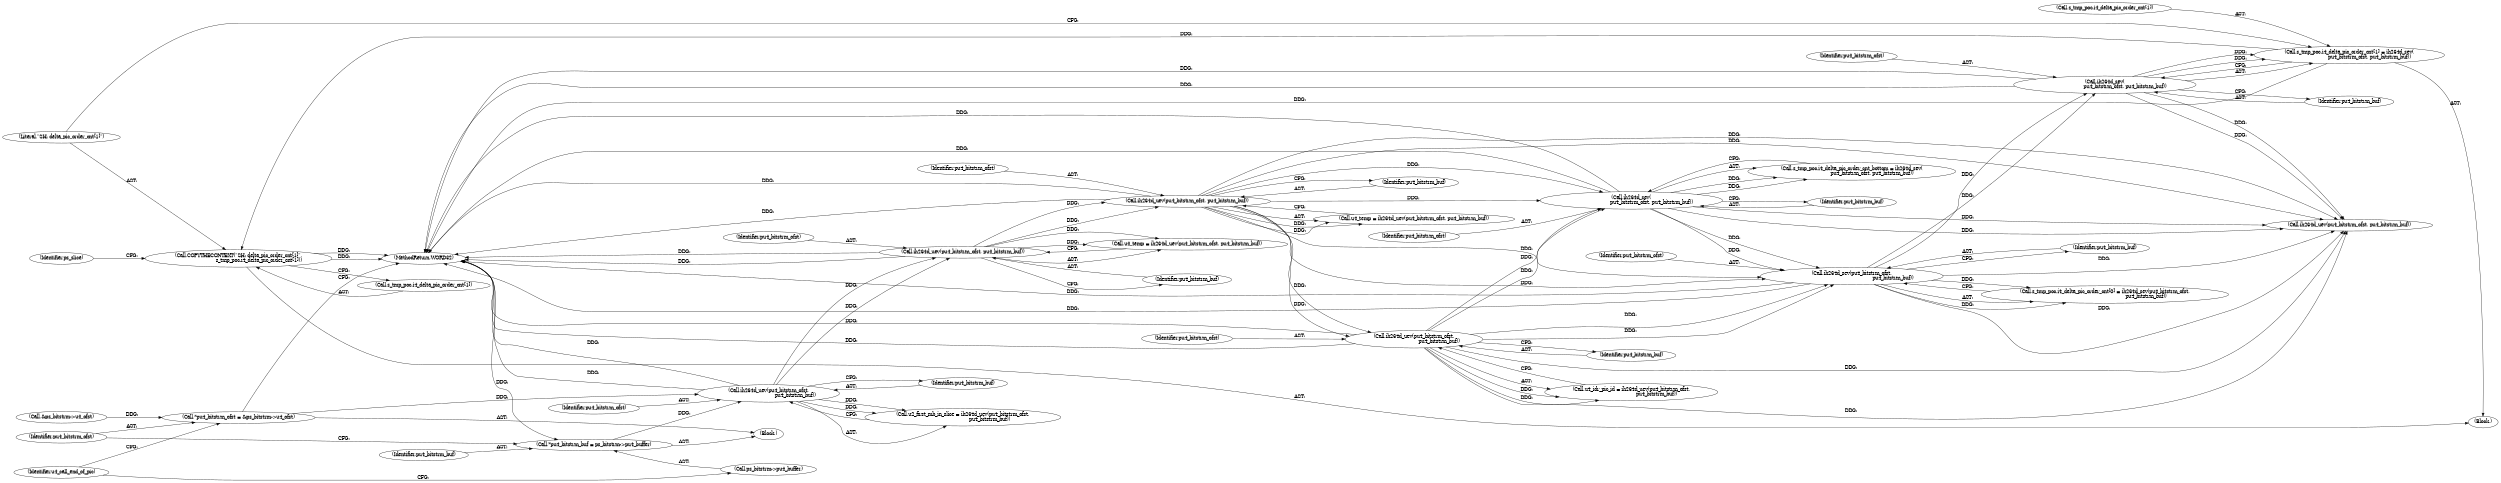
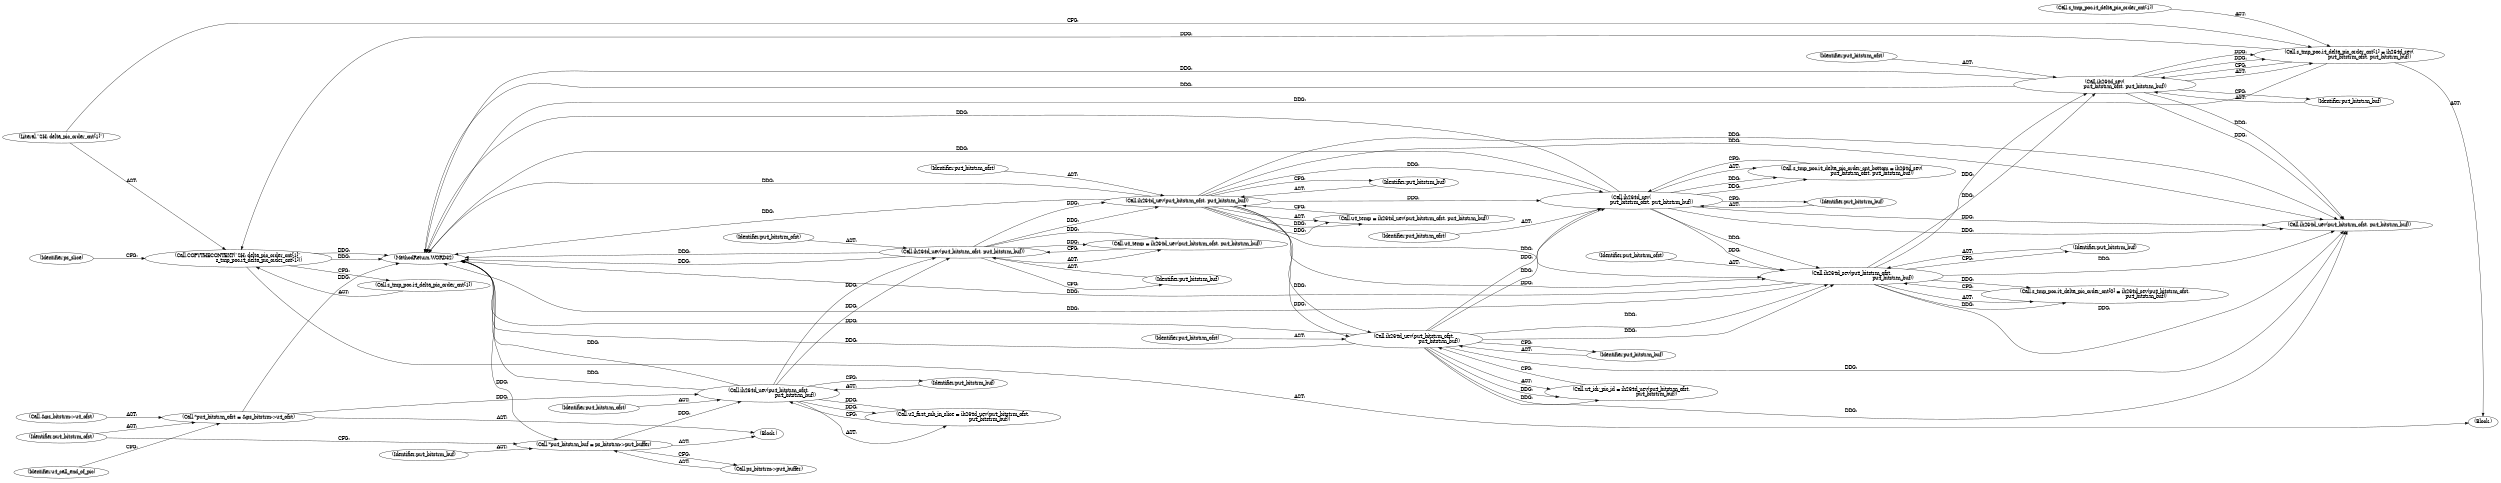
(345, 278) -> (345, 278)
(133, 415) -> (133, 415)
(415, 480) -> (682, 457)
